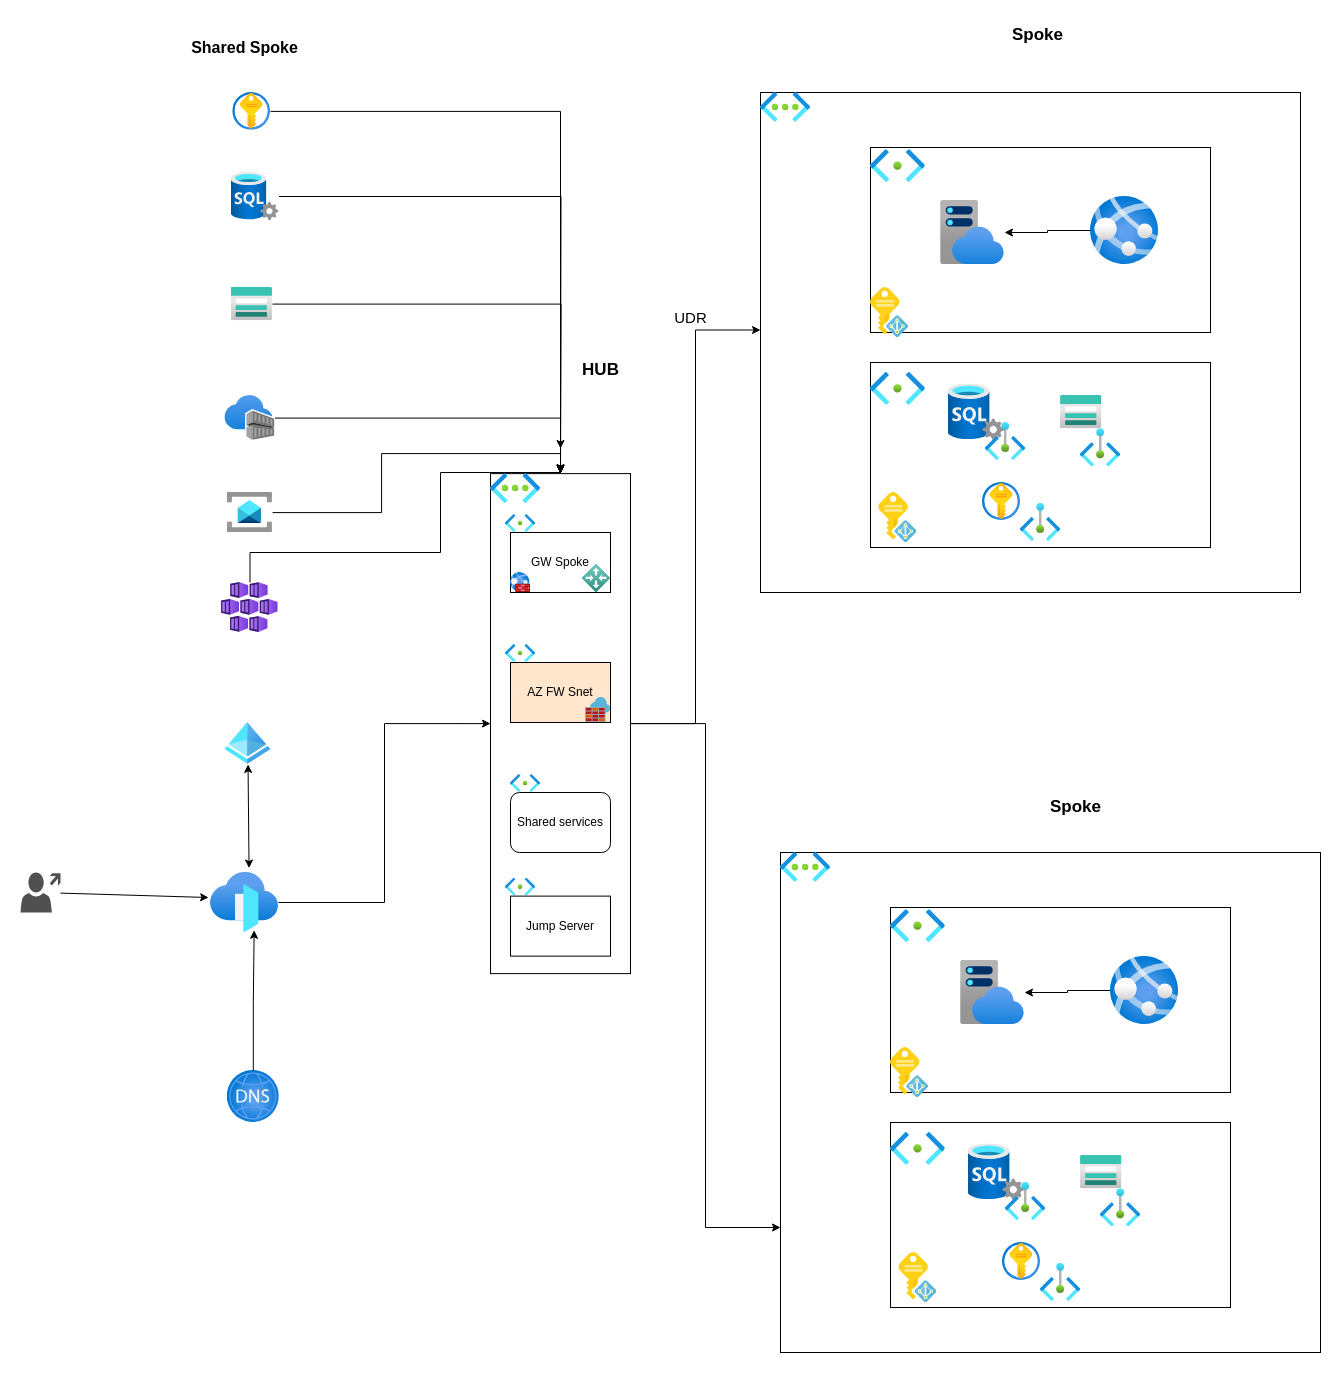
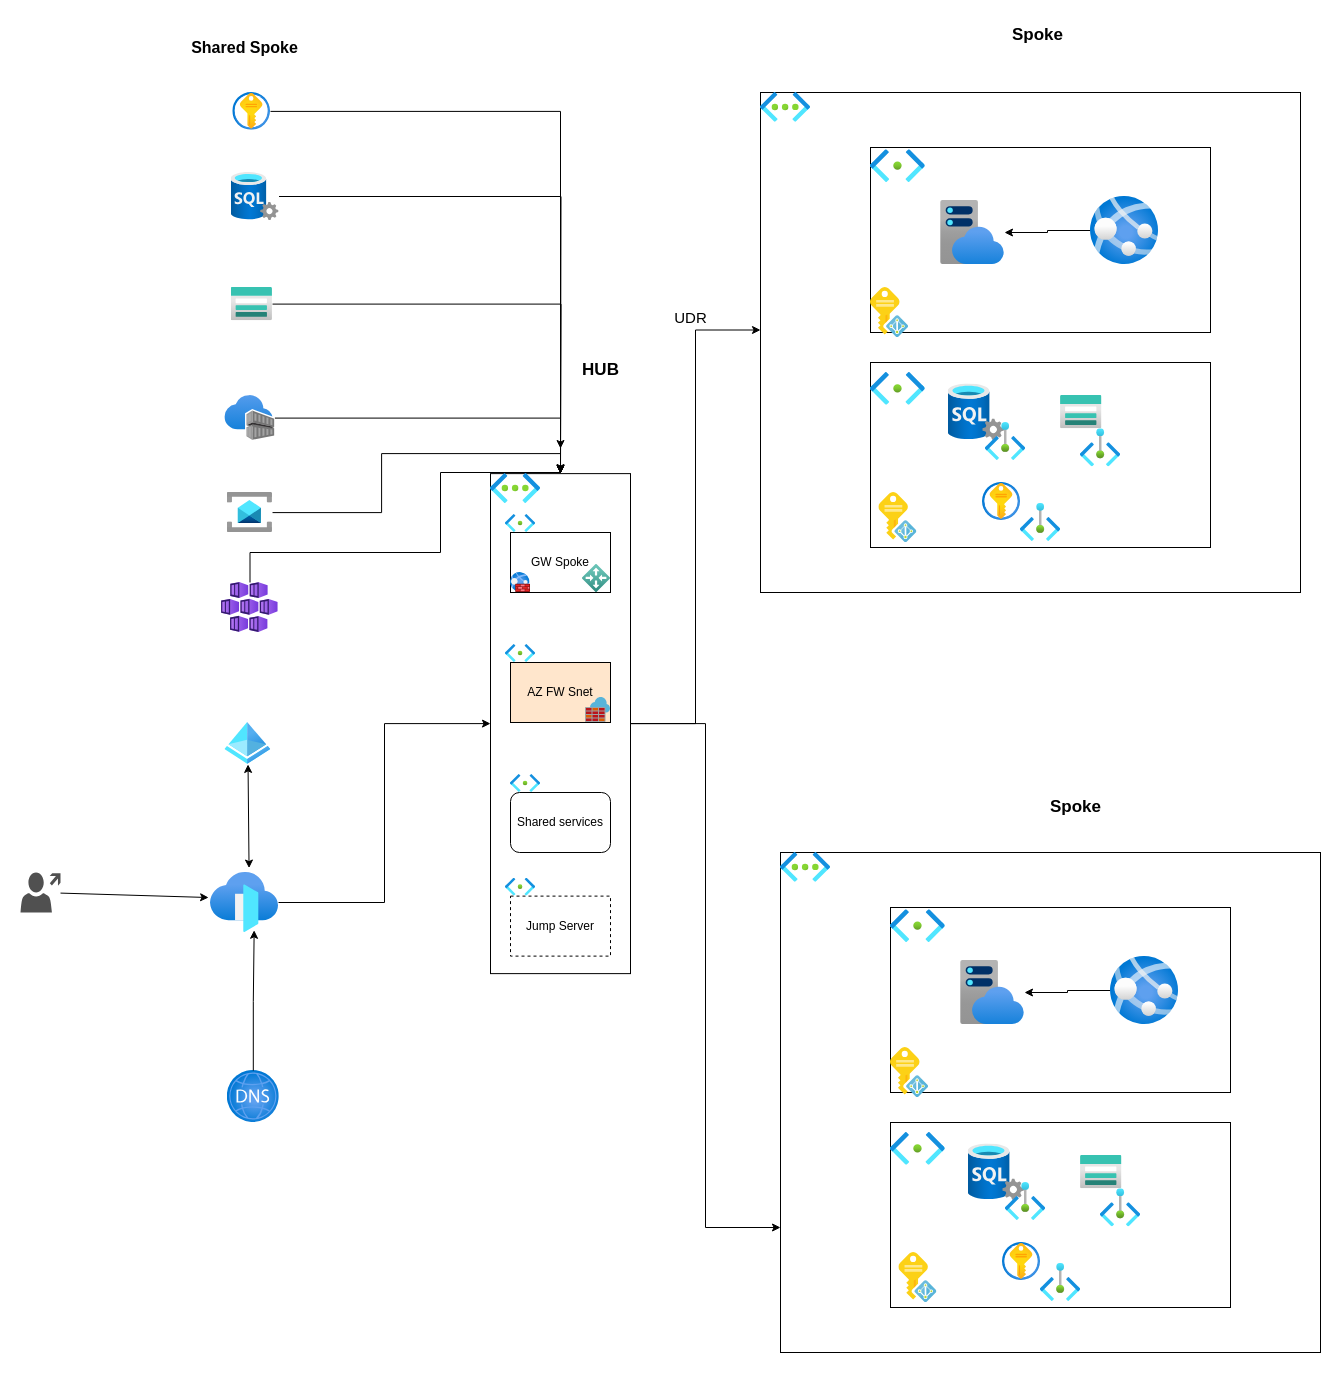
(561, 926) -> (561, 926)
